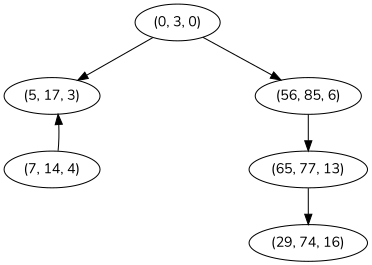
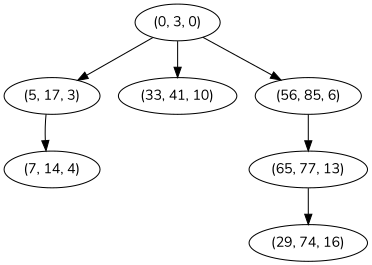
none -> (178, 96)
(59, 138) -> (45, 127)
